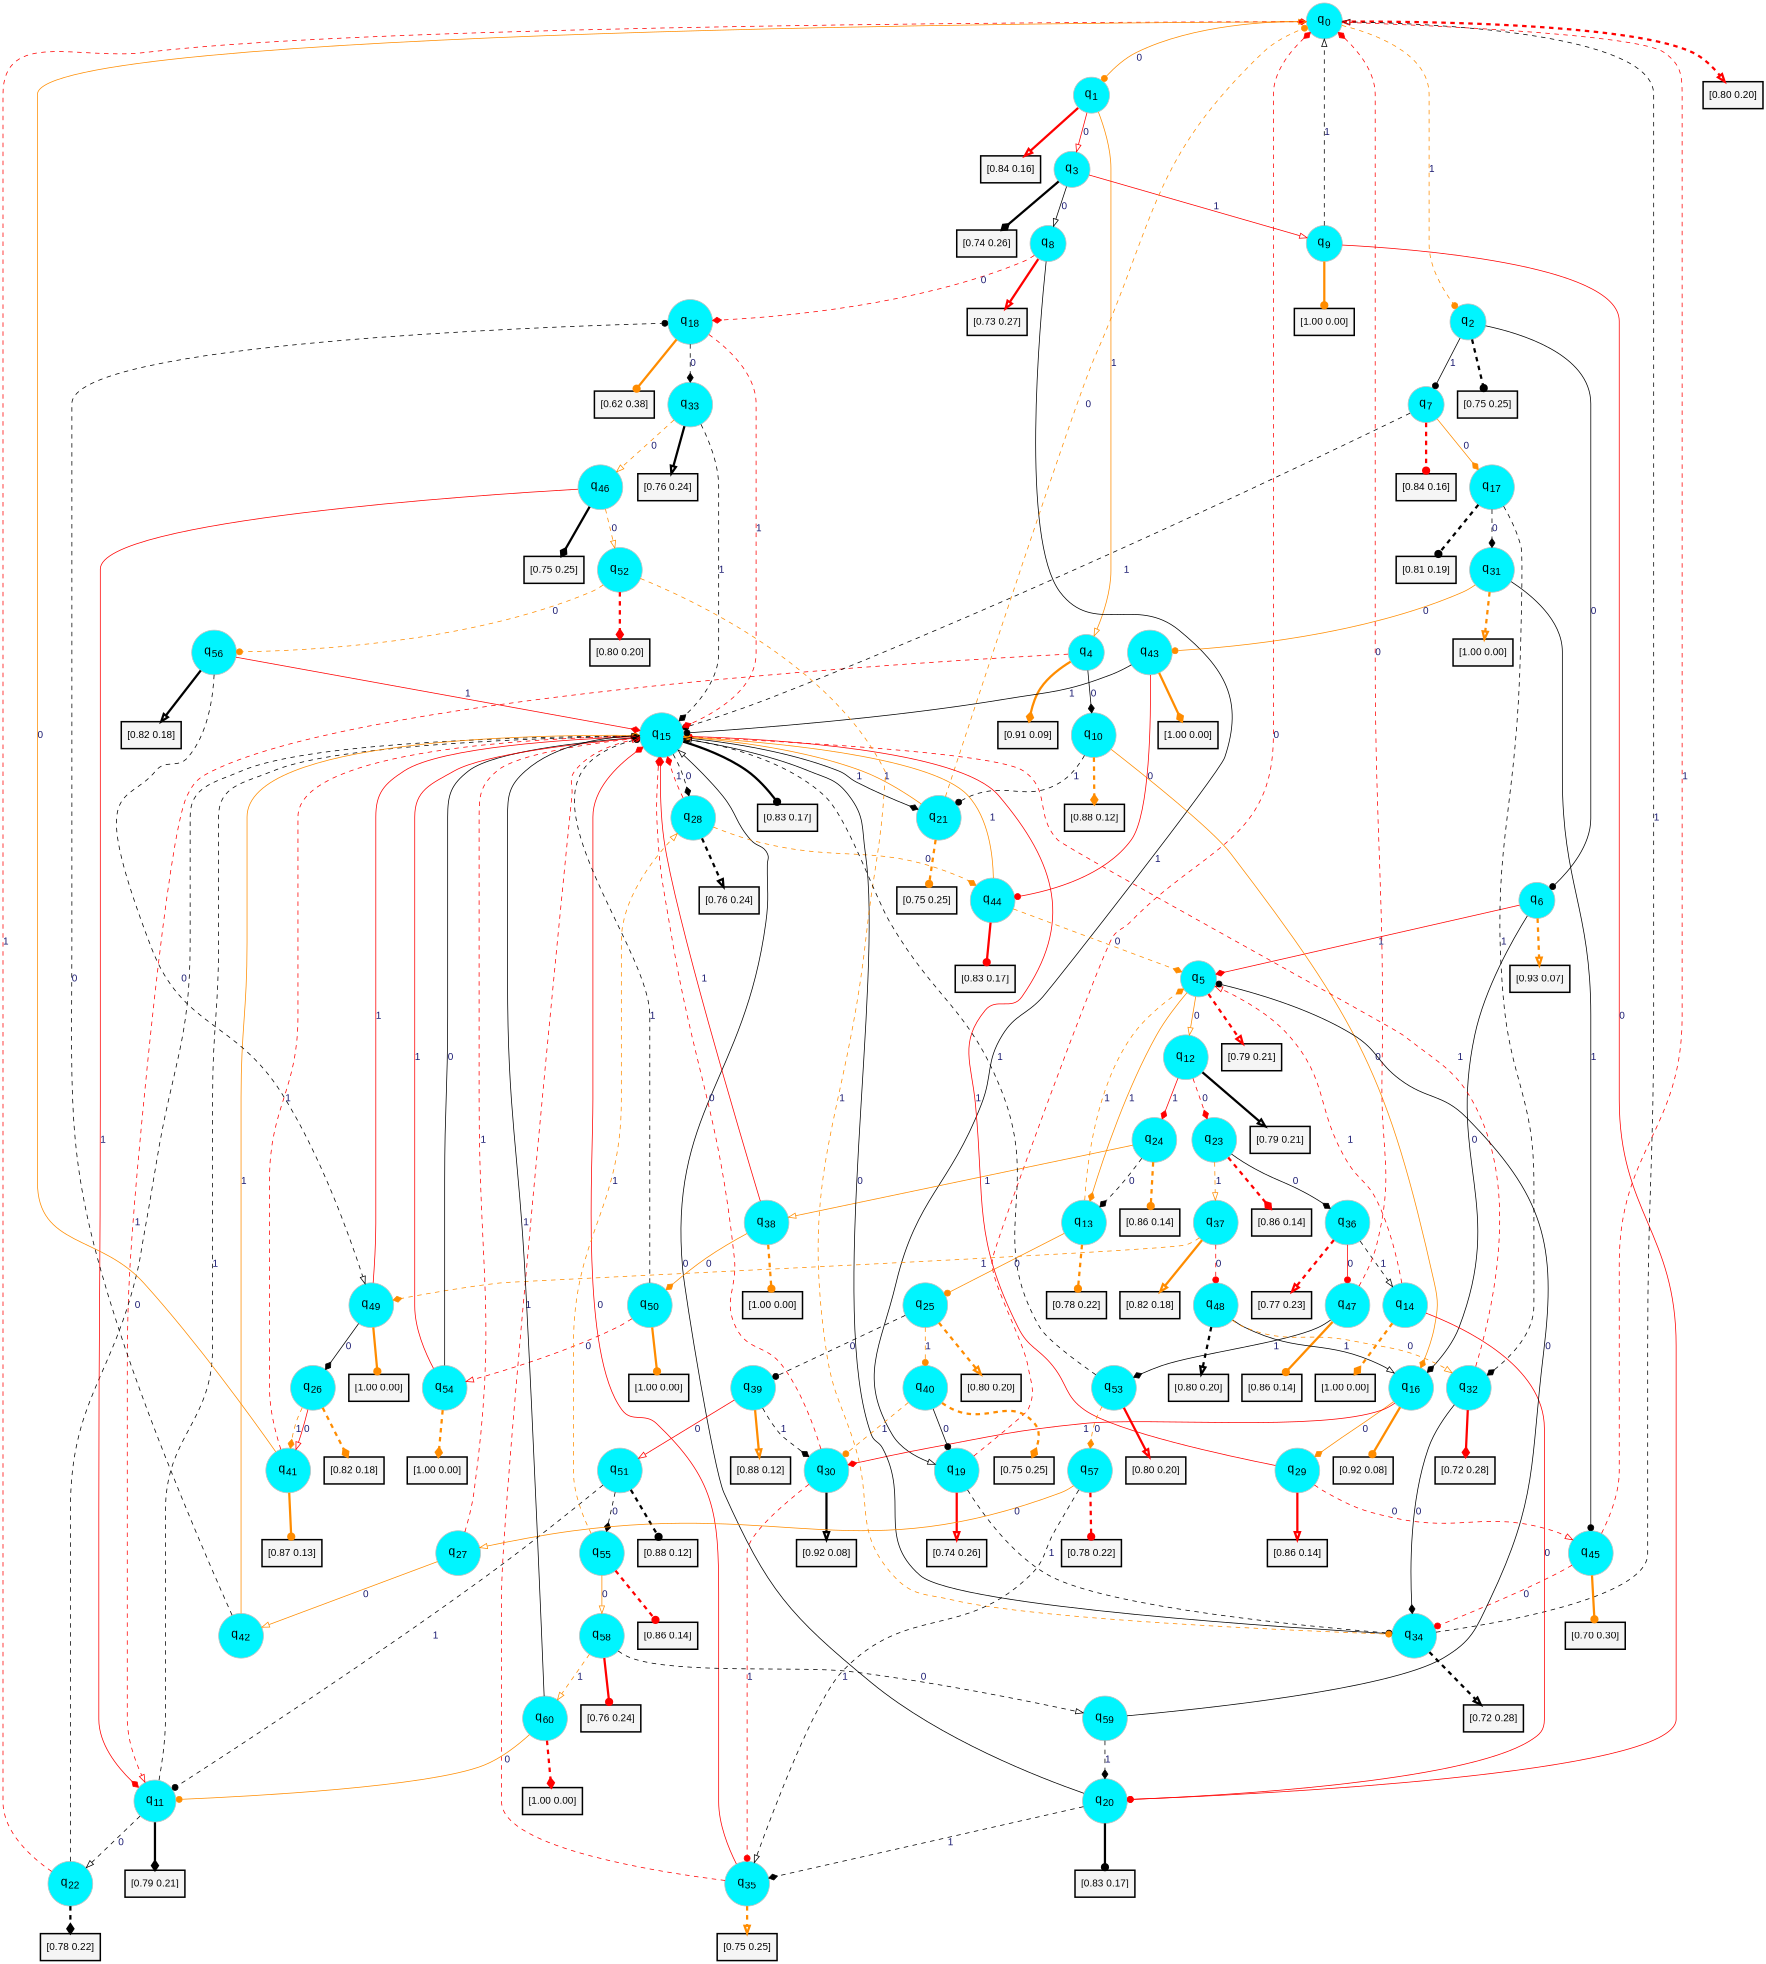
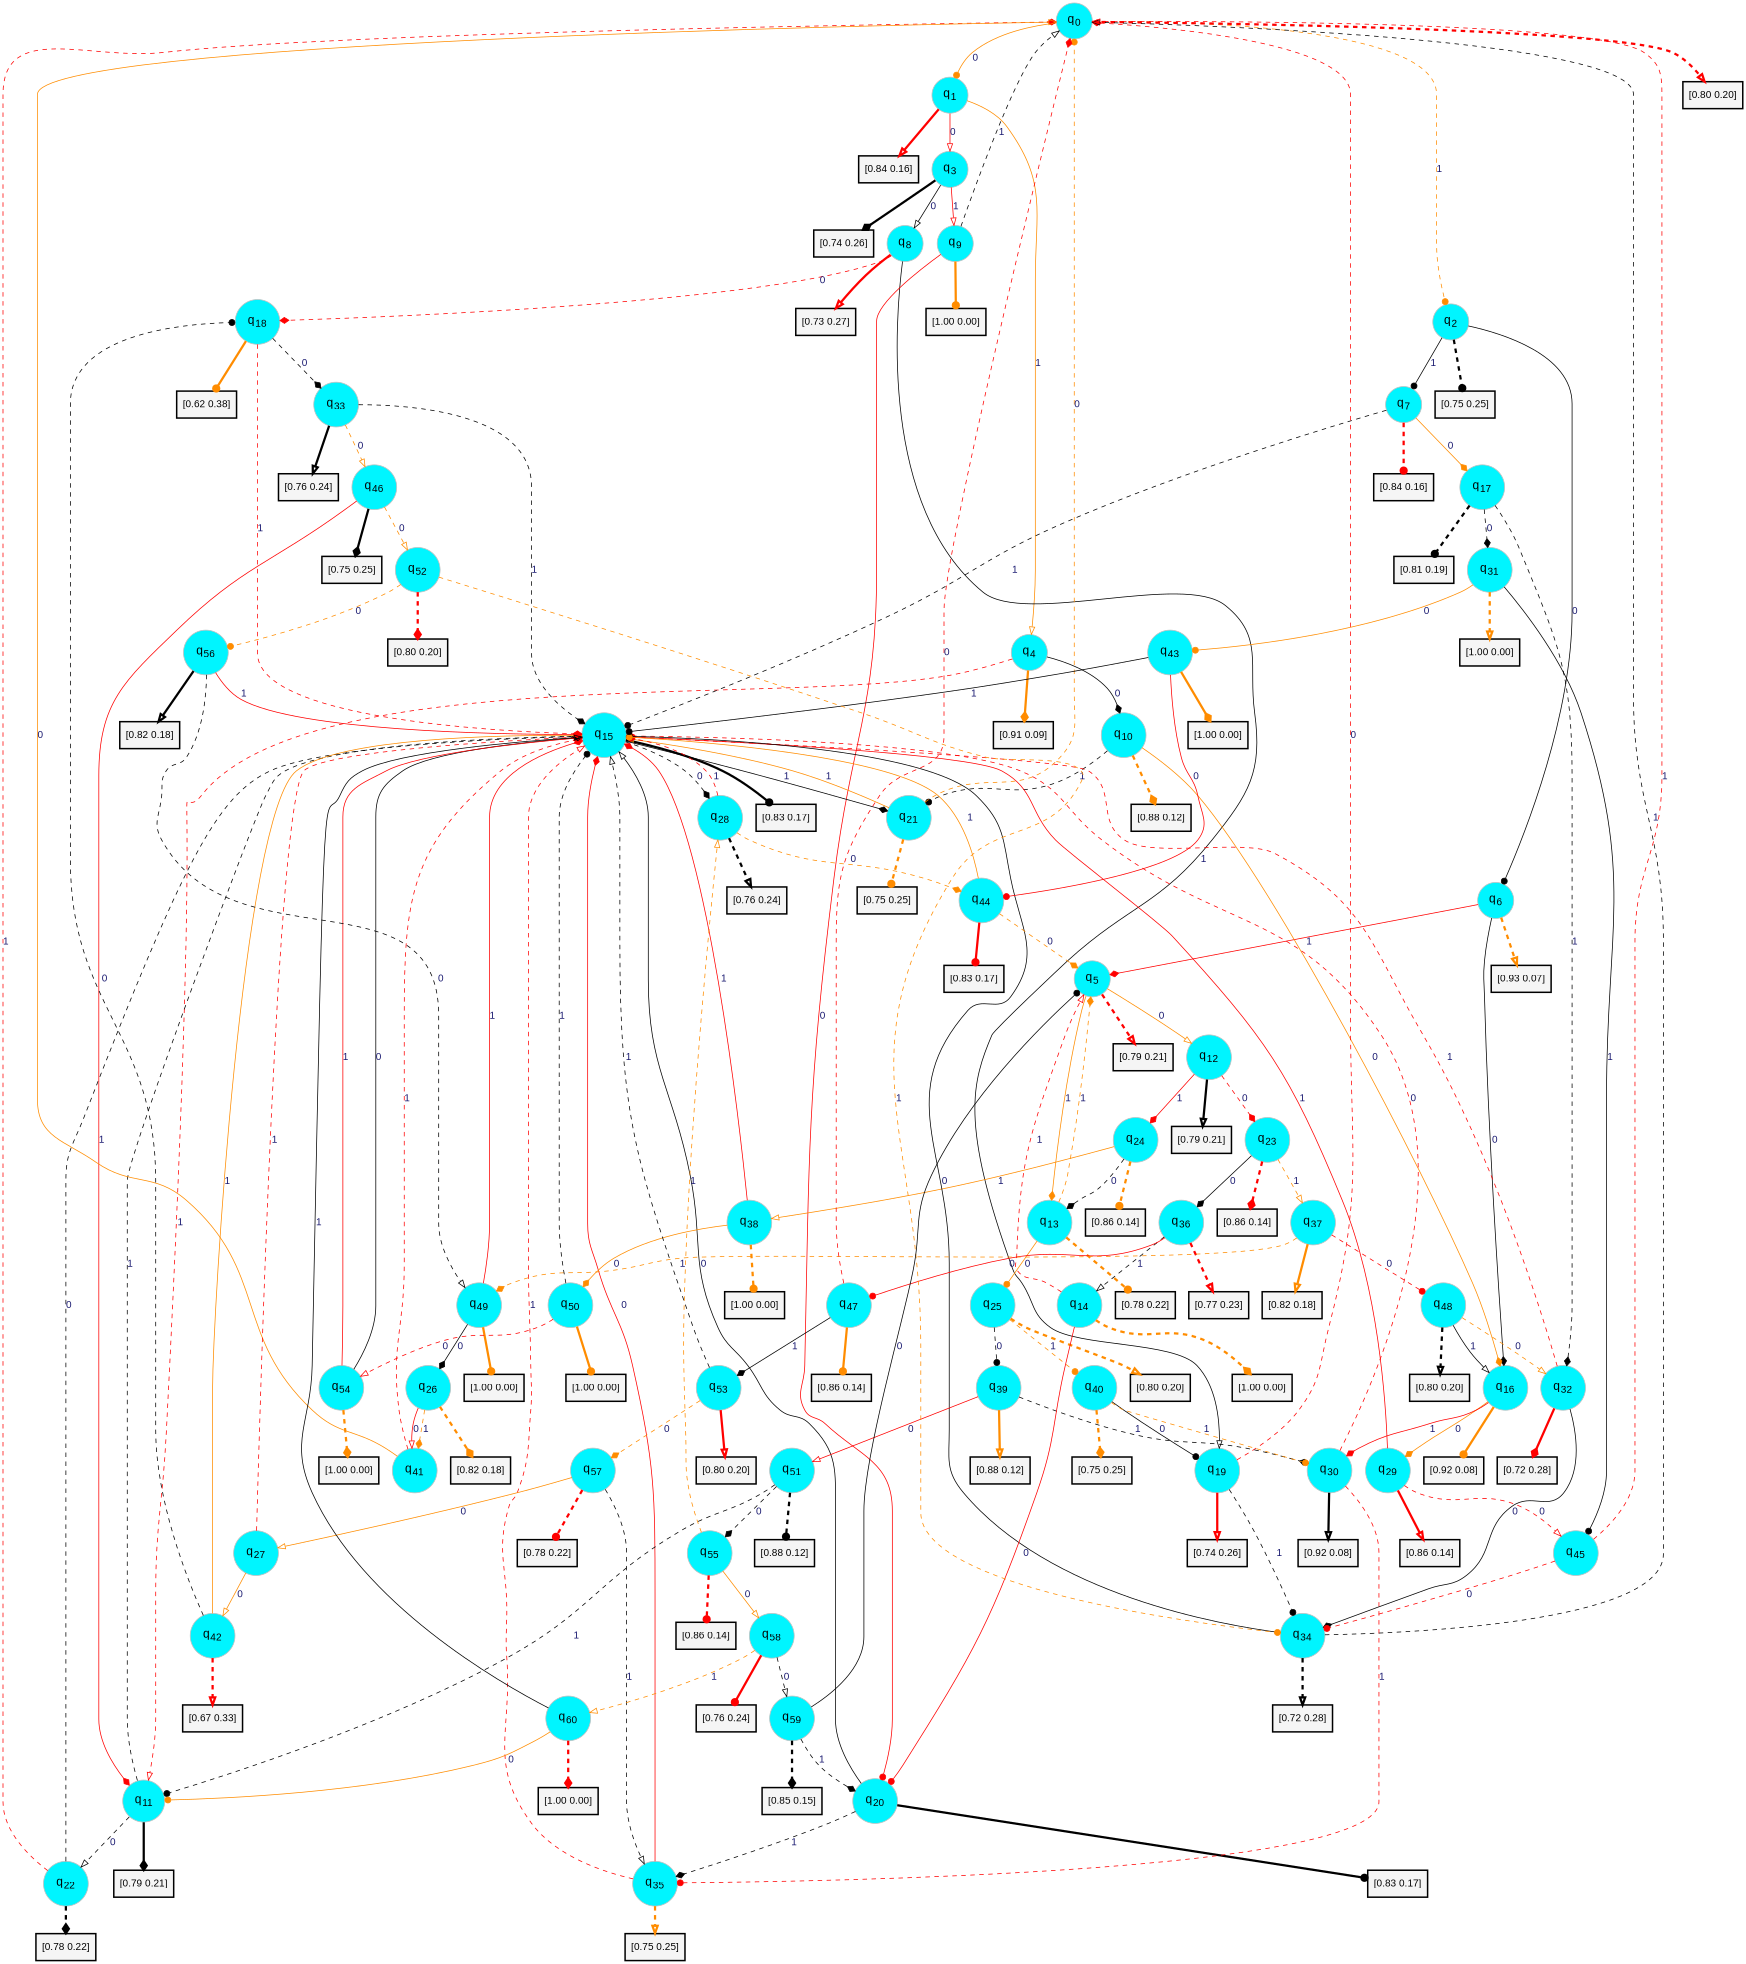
(292, 1553) -> none
(1595, 1636) -> none
none -> (213, 1718)
none -> (792, 1801)
